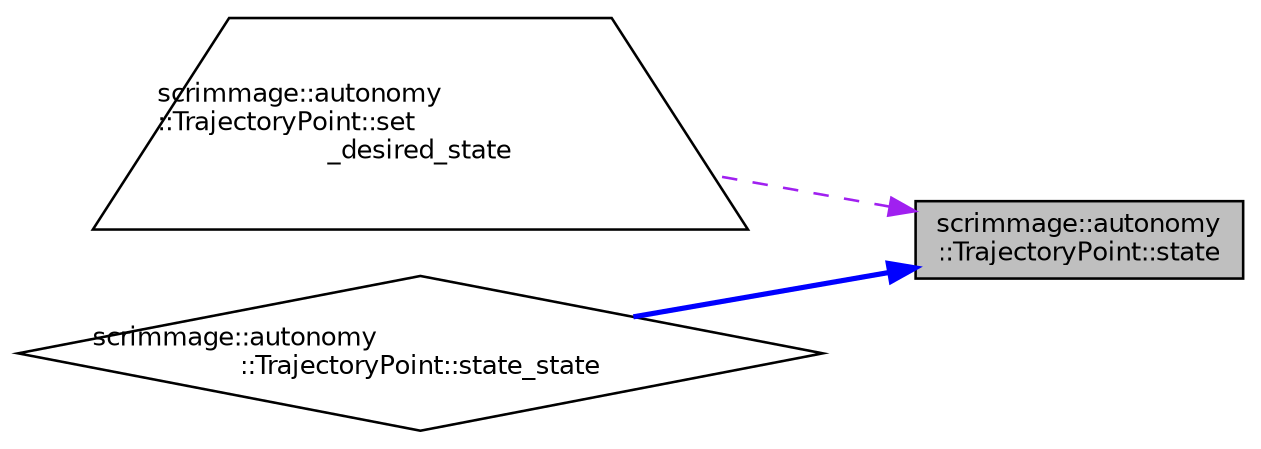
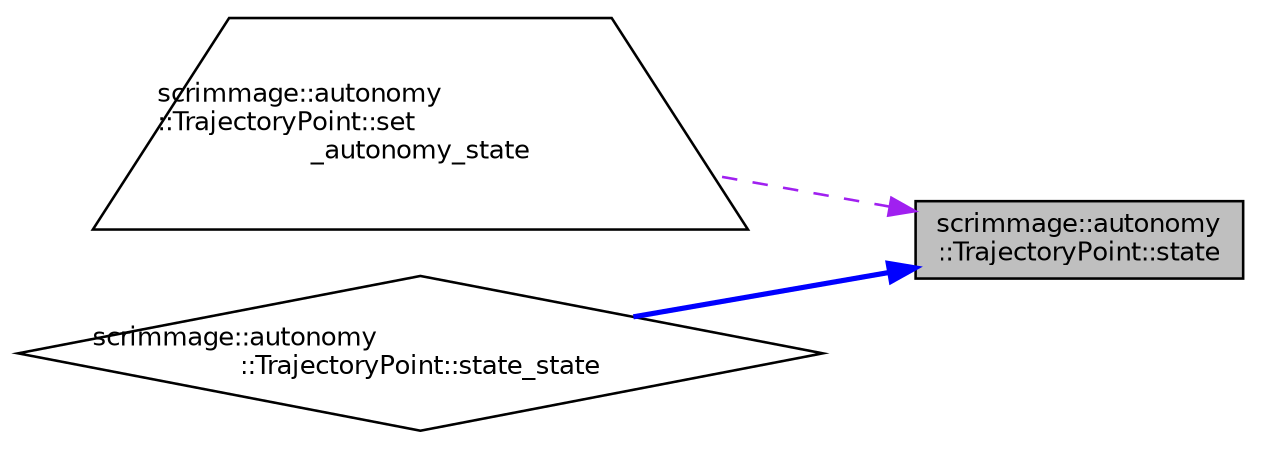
(420, 124) -> (420, 124)
